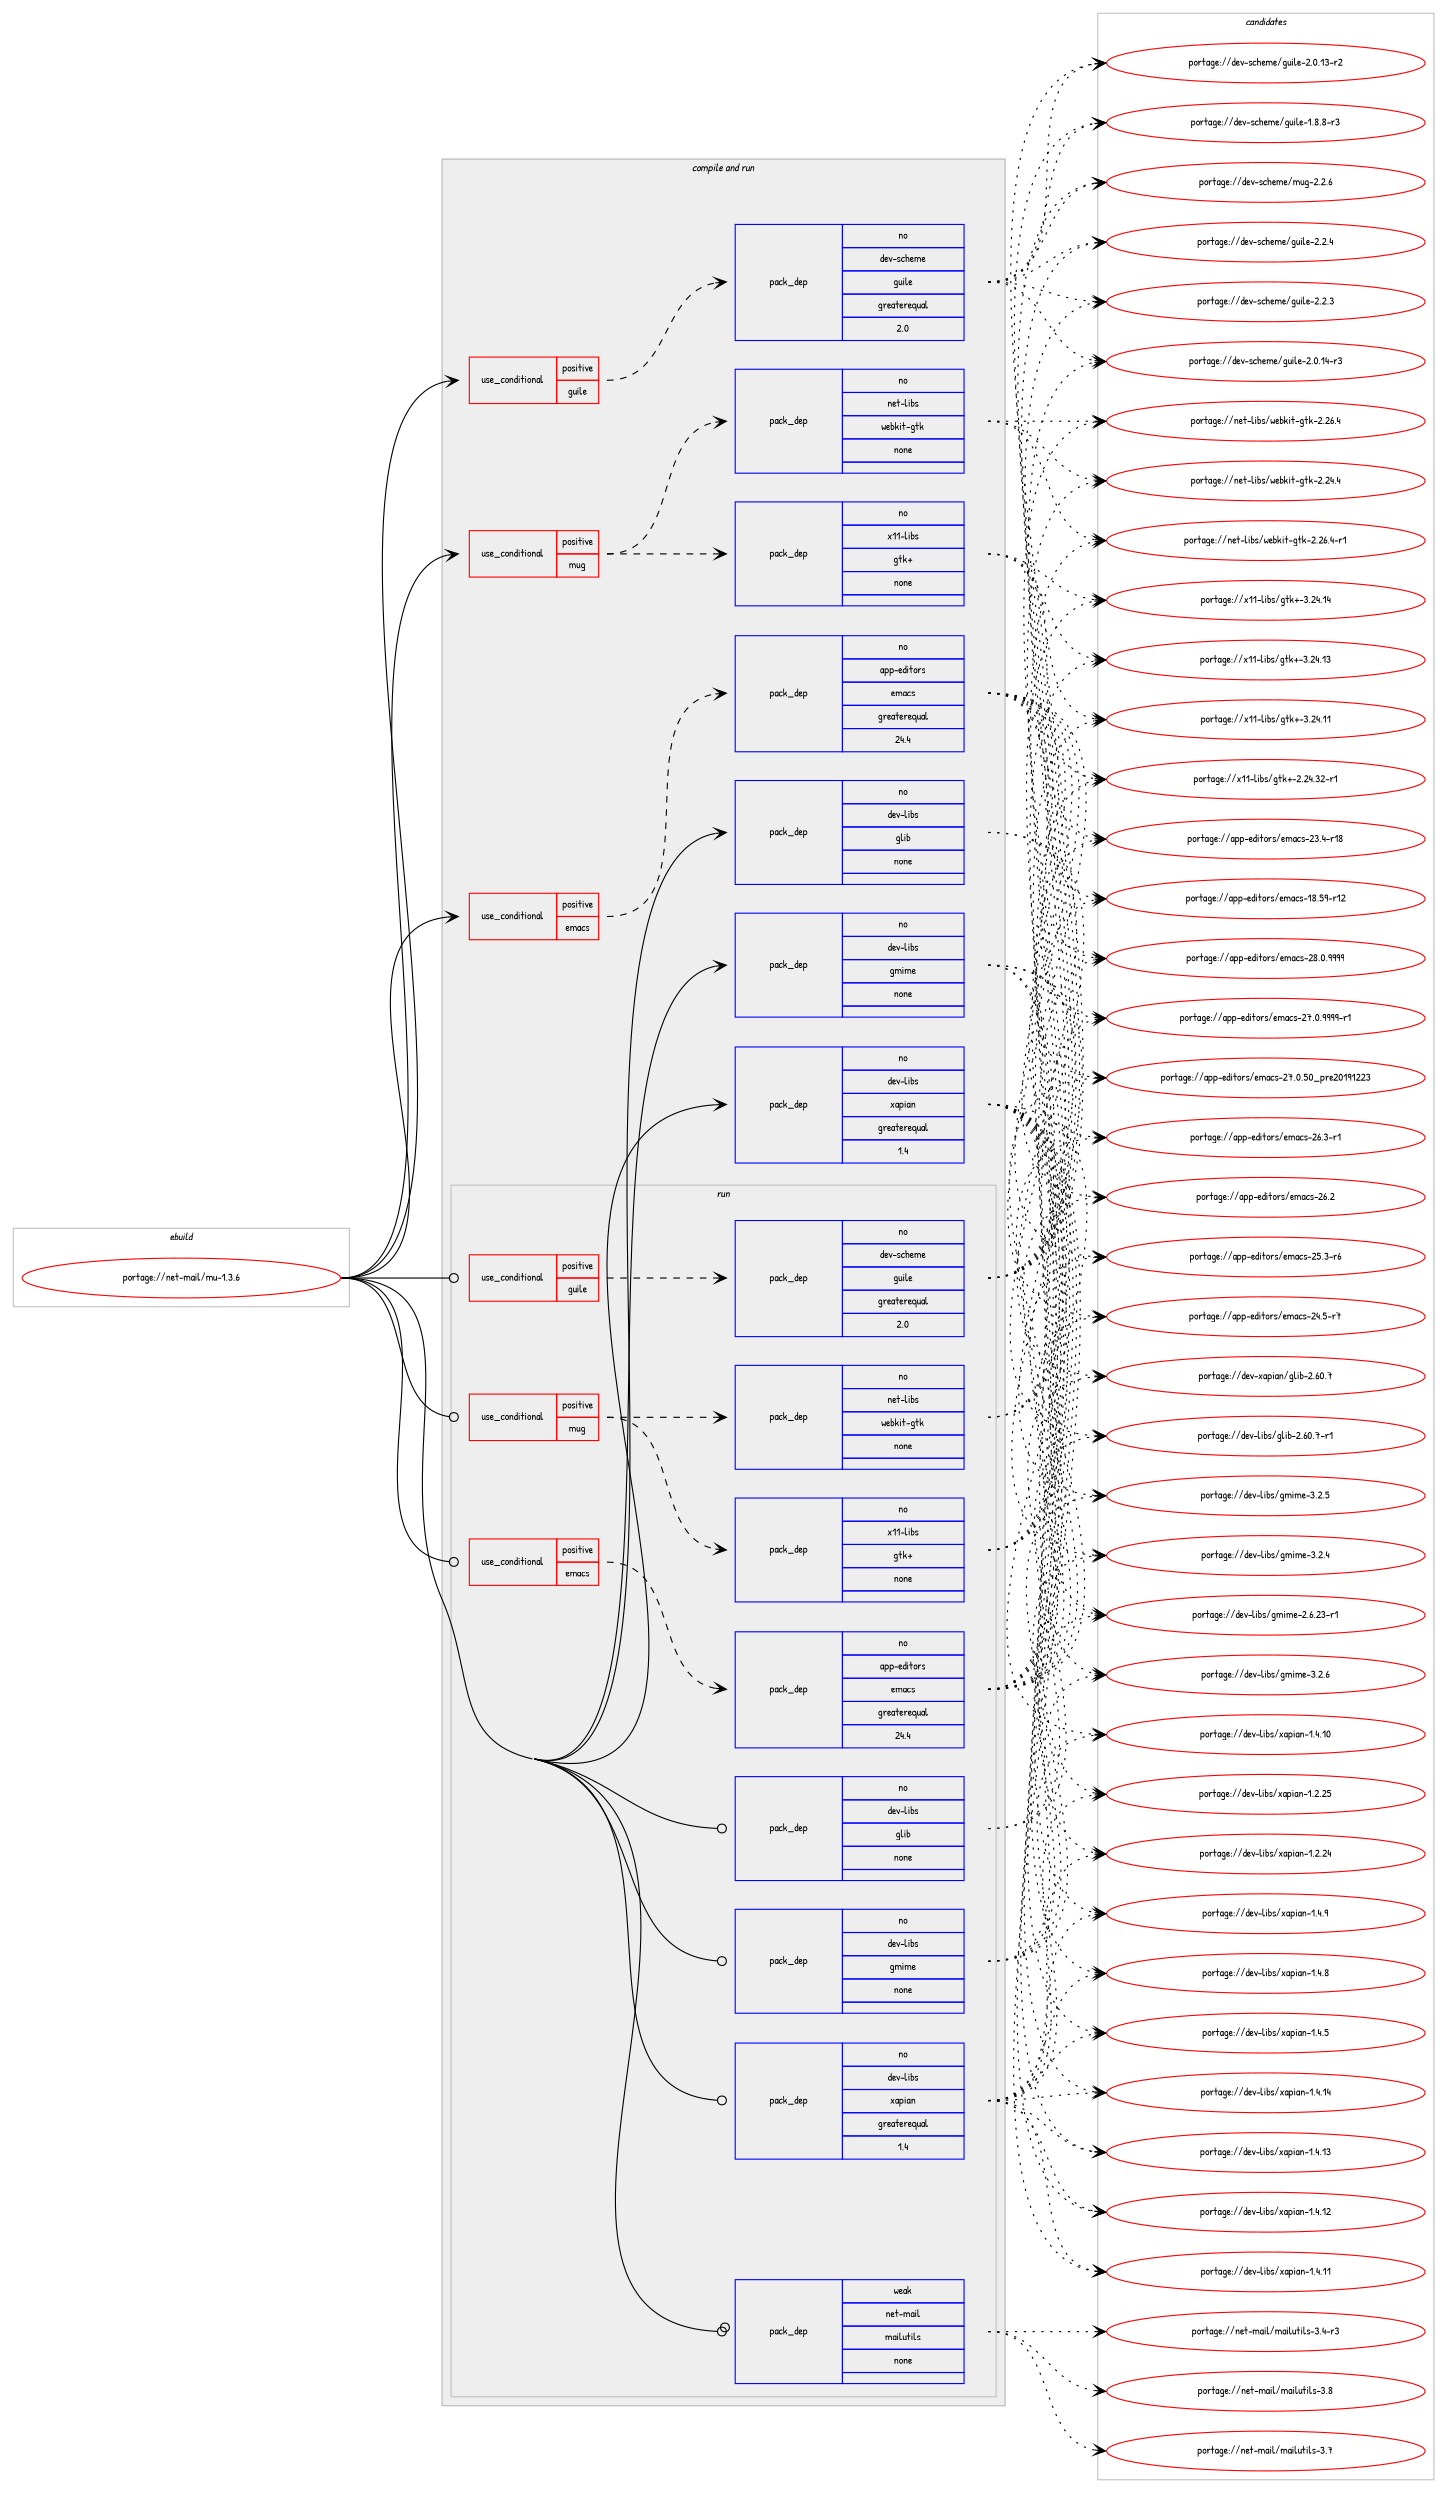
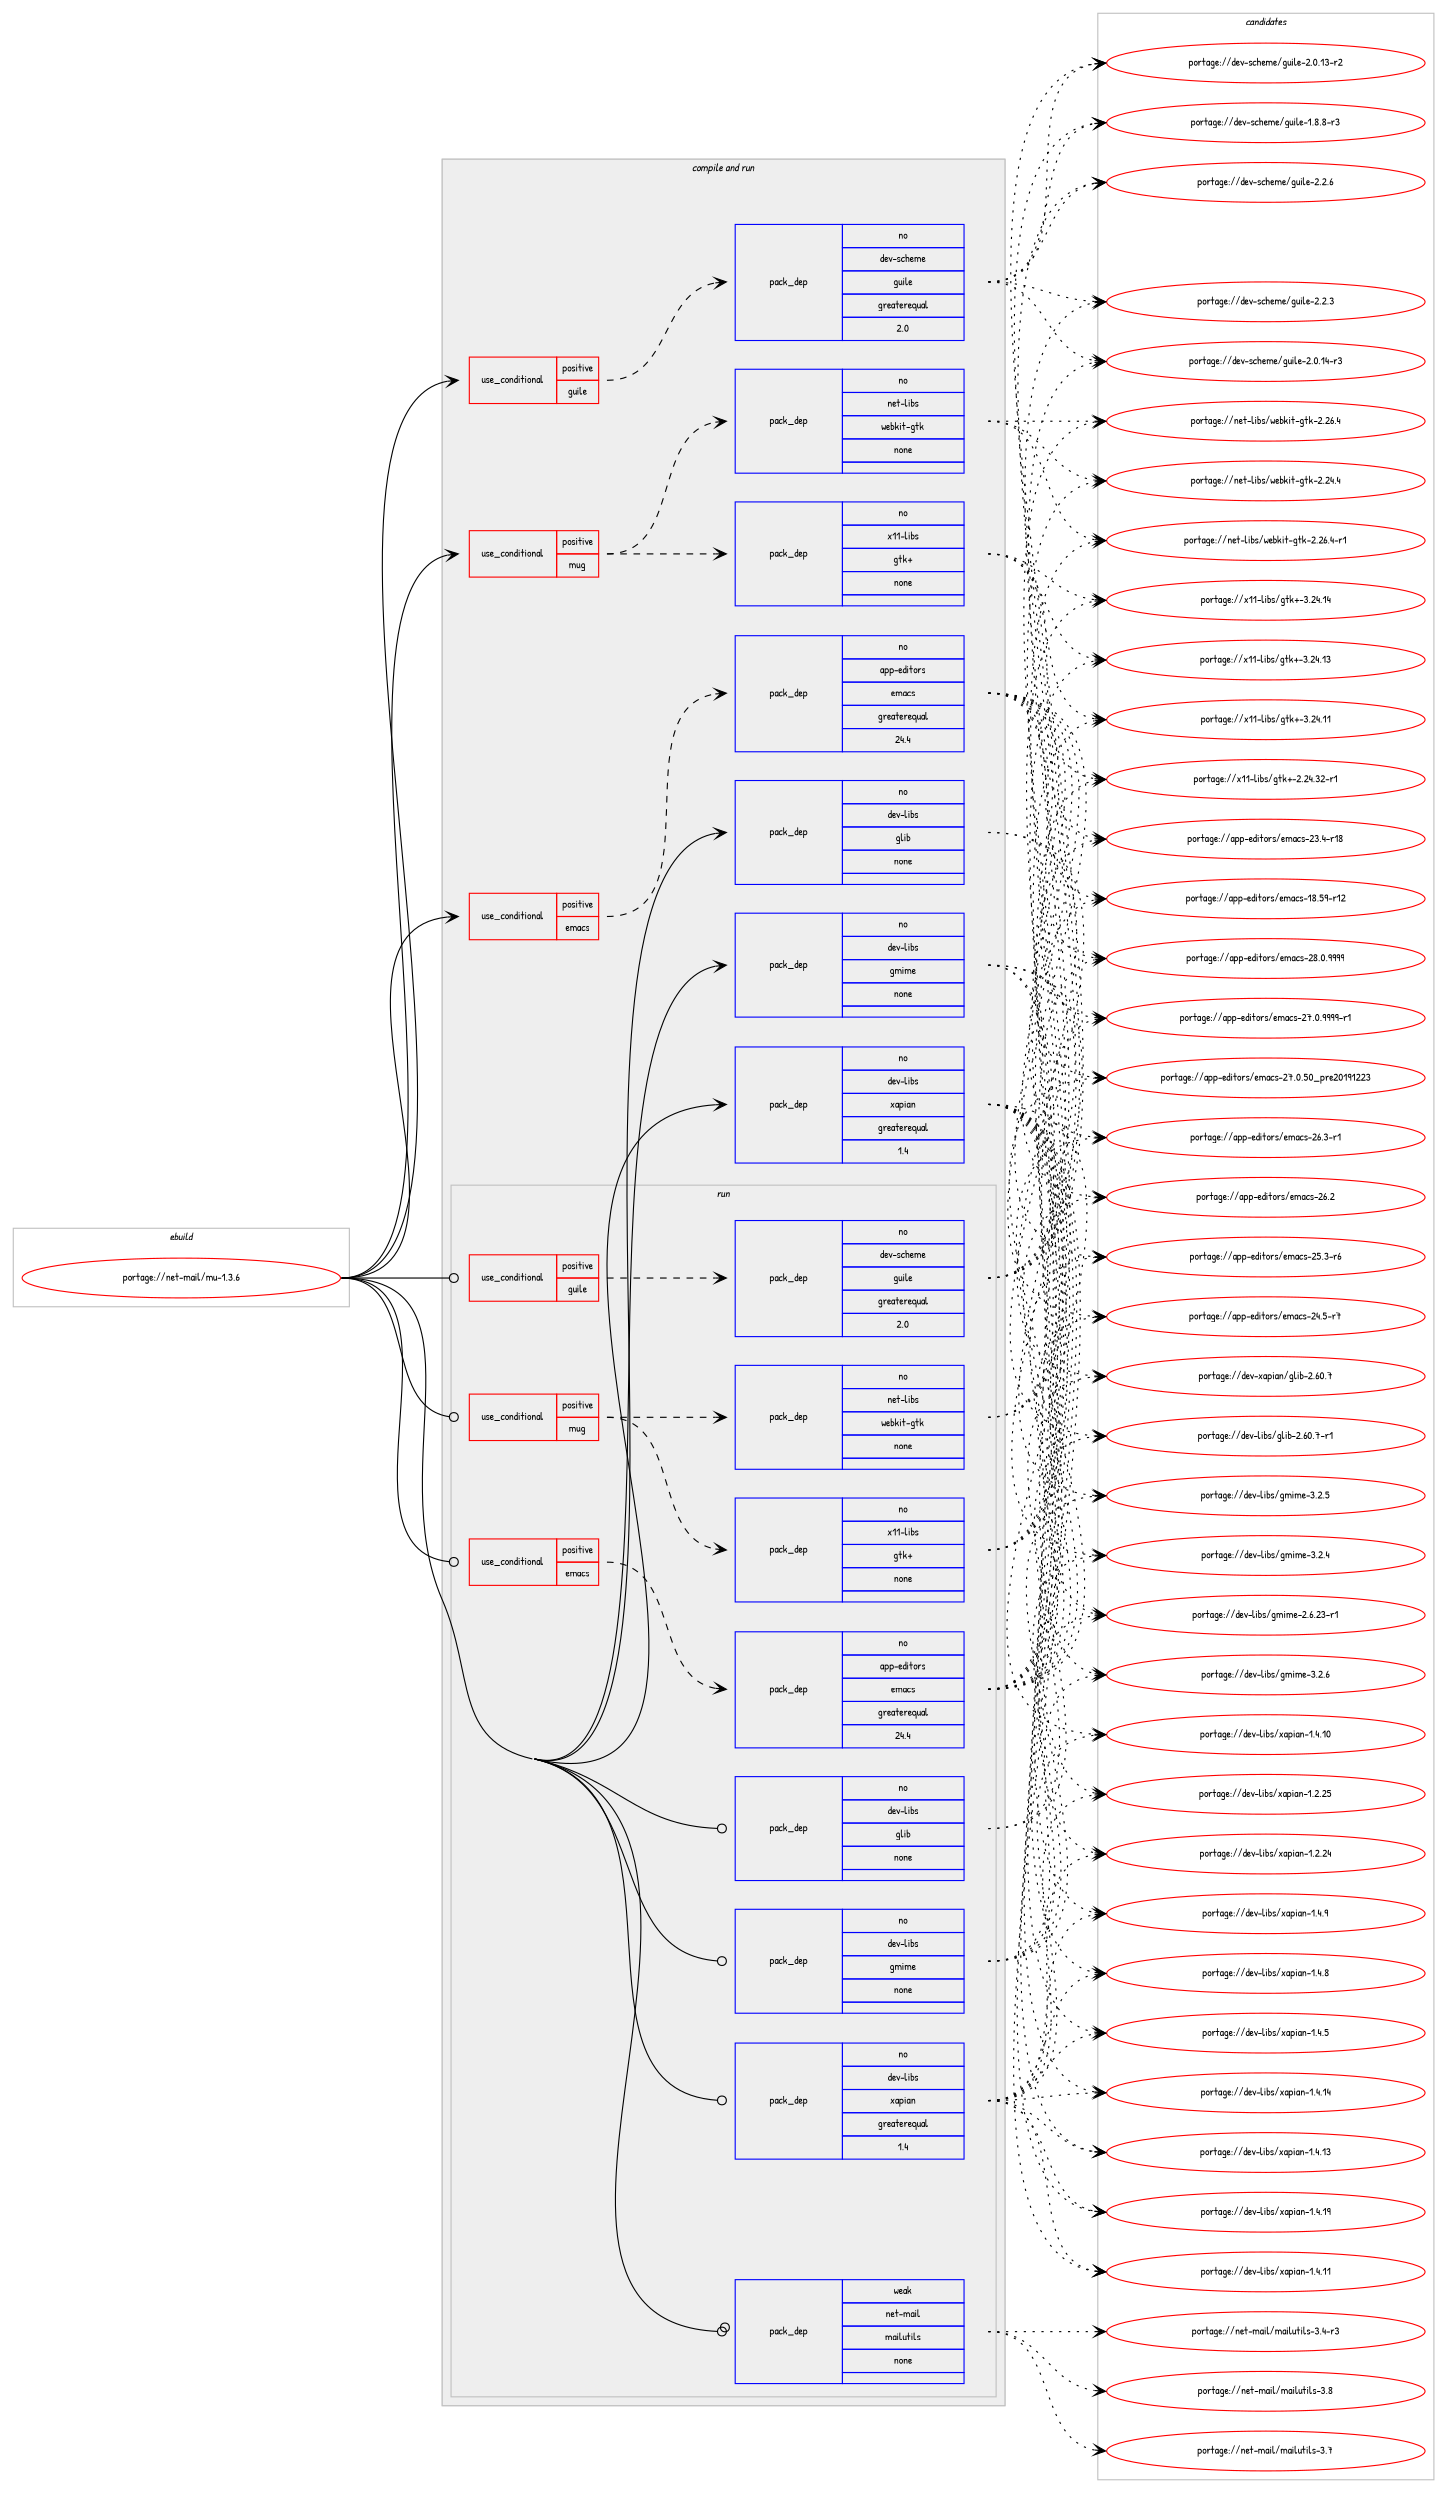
(1266, 182) -> (1266, 182)
(1266, 242) -> none
(1266, 2212) -> (1266, 2212)
